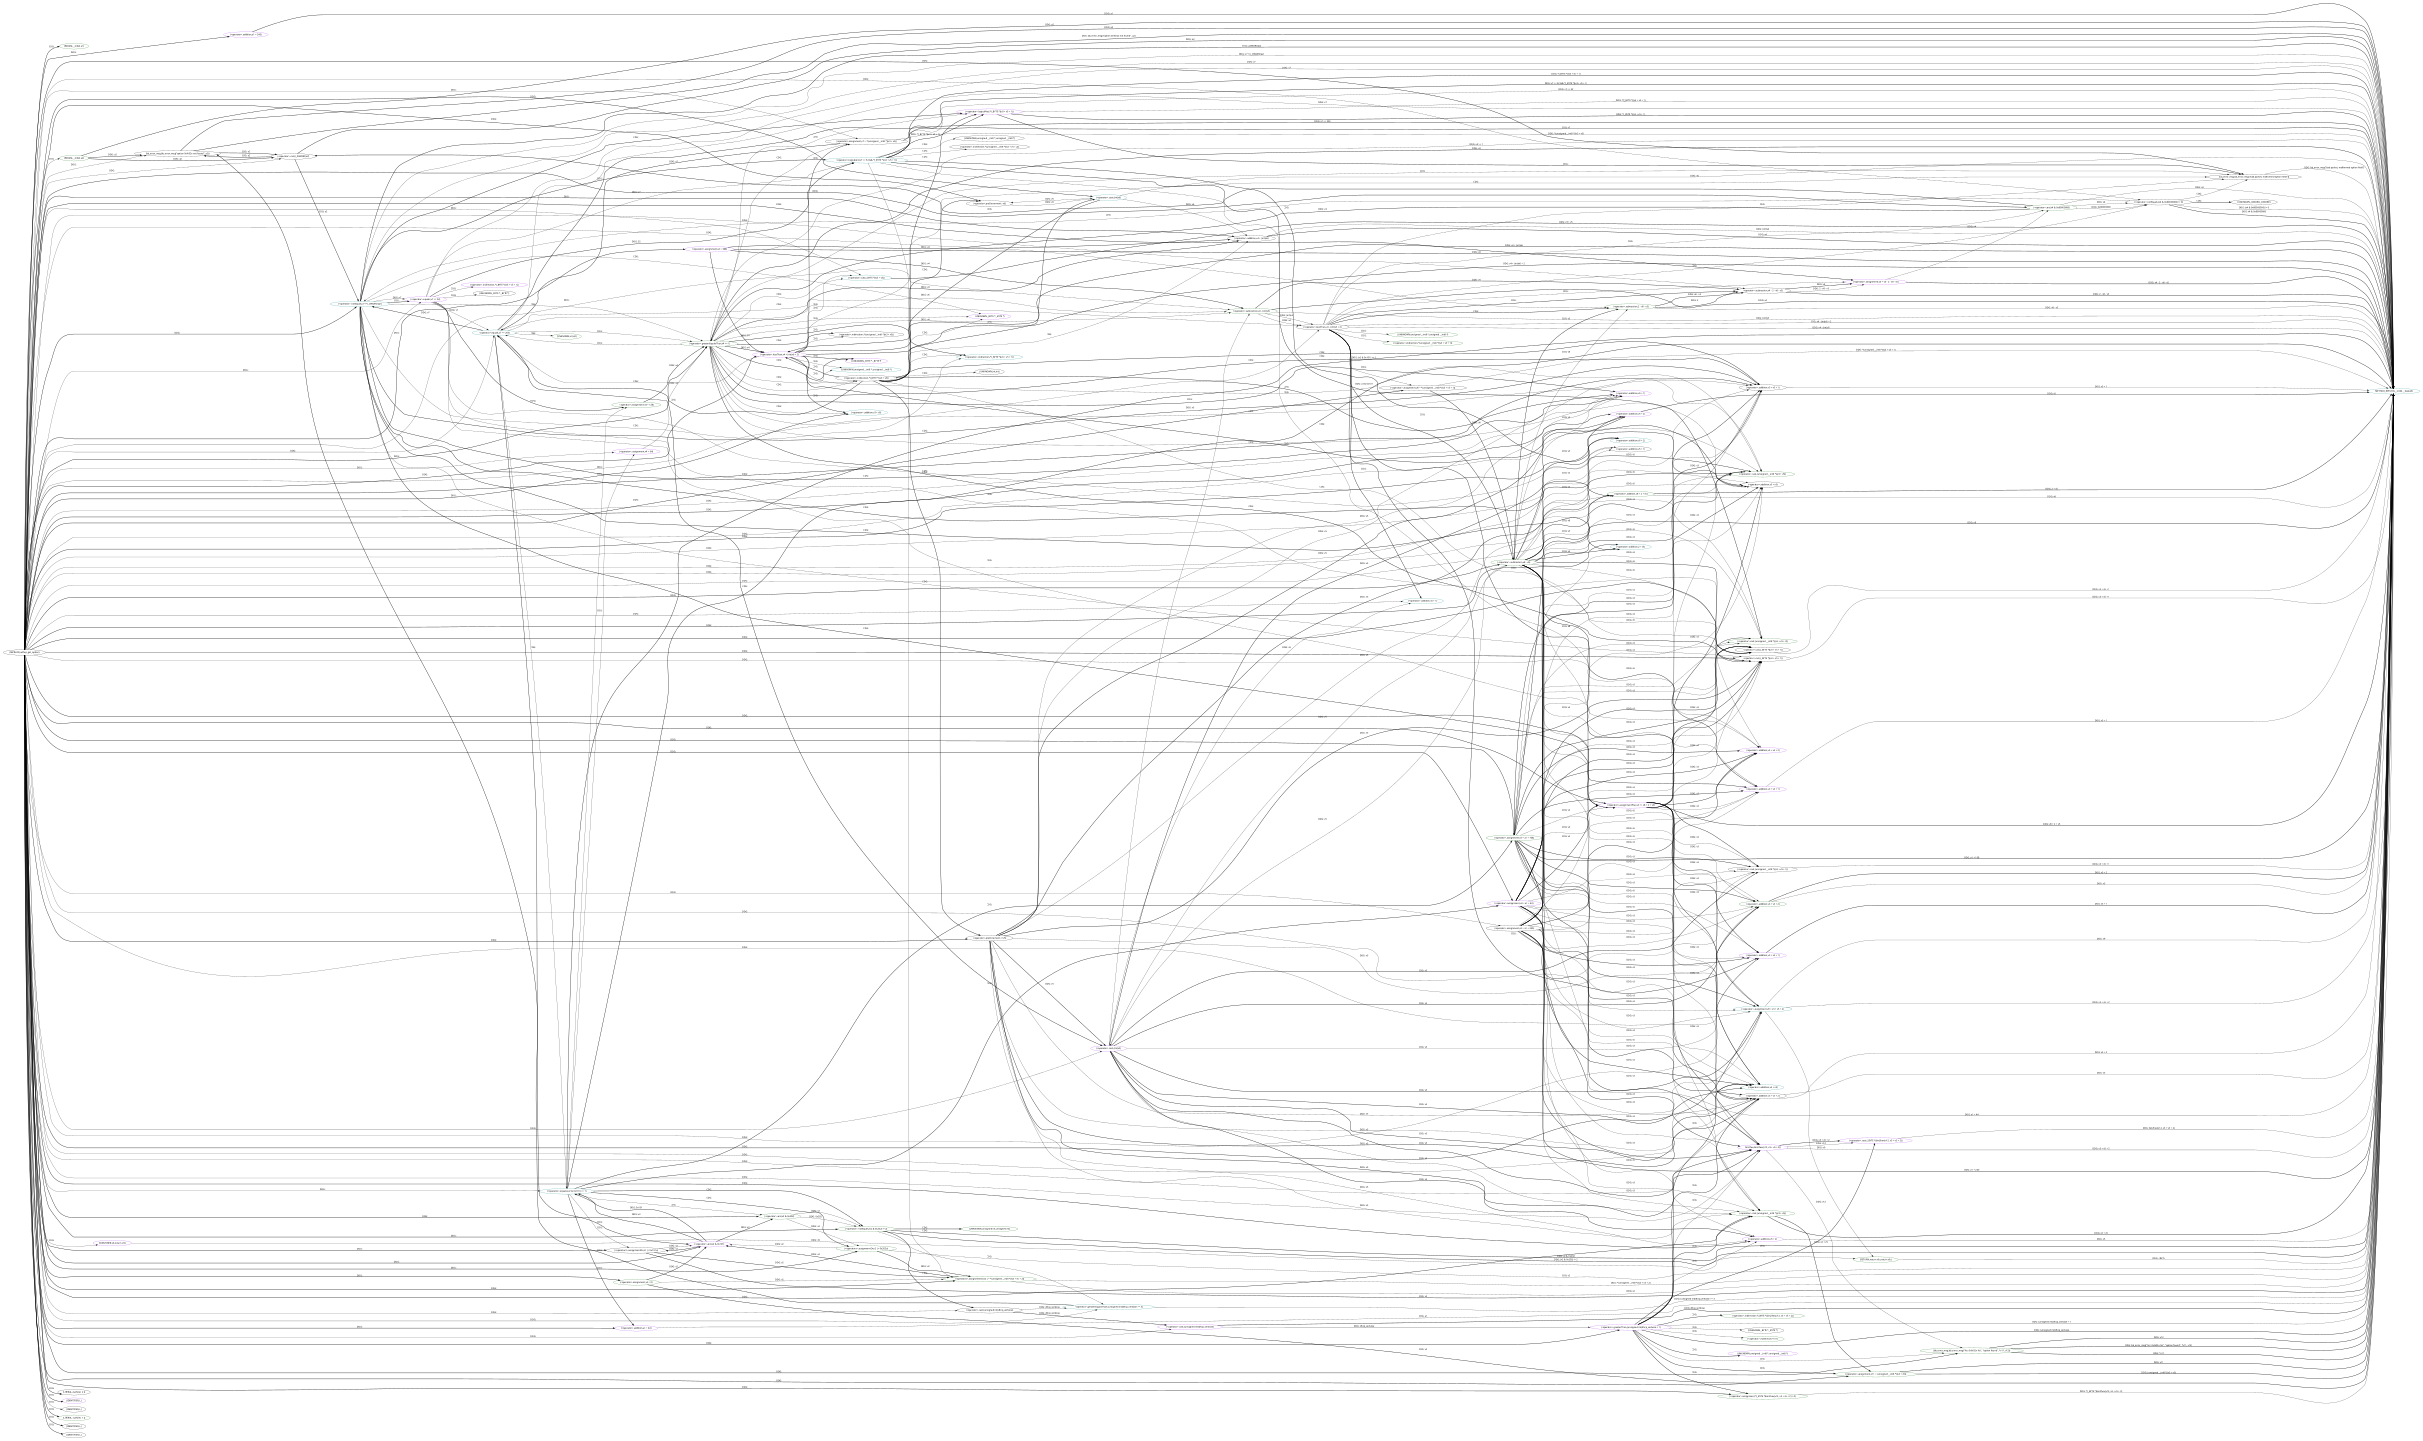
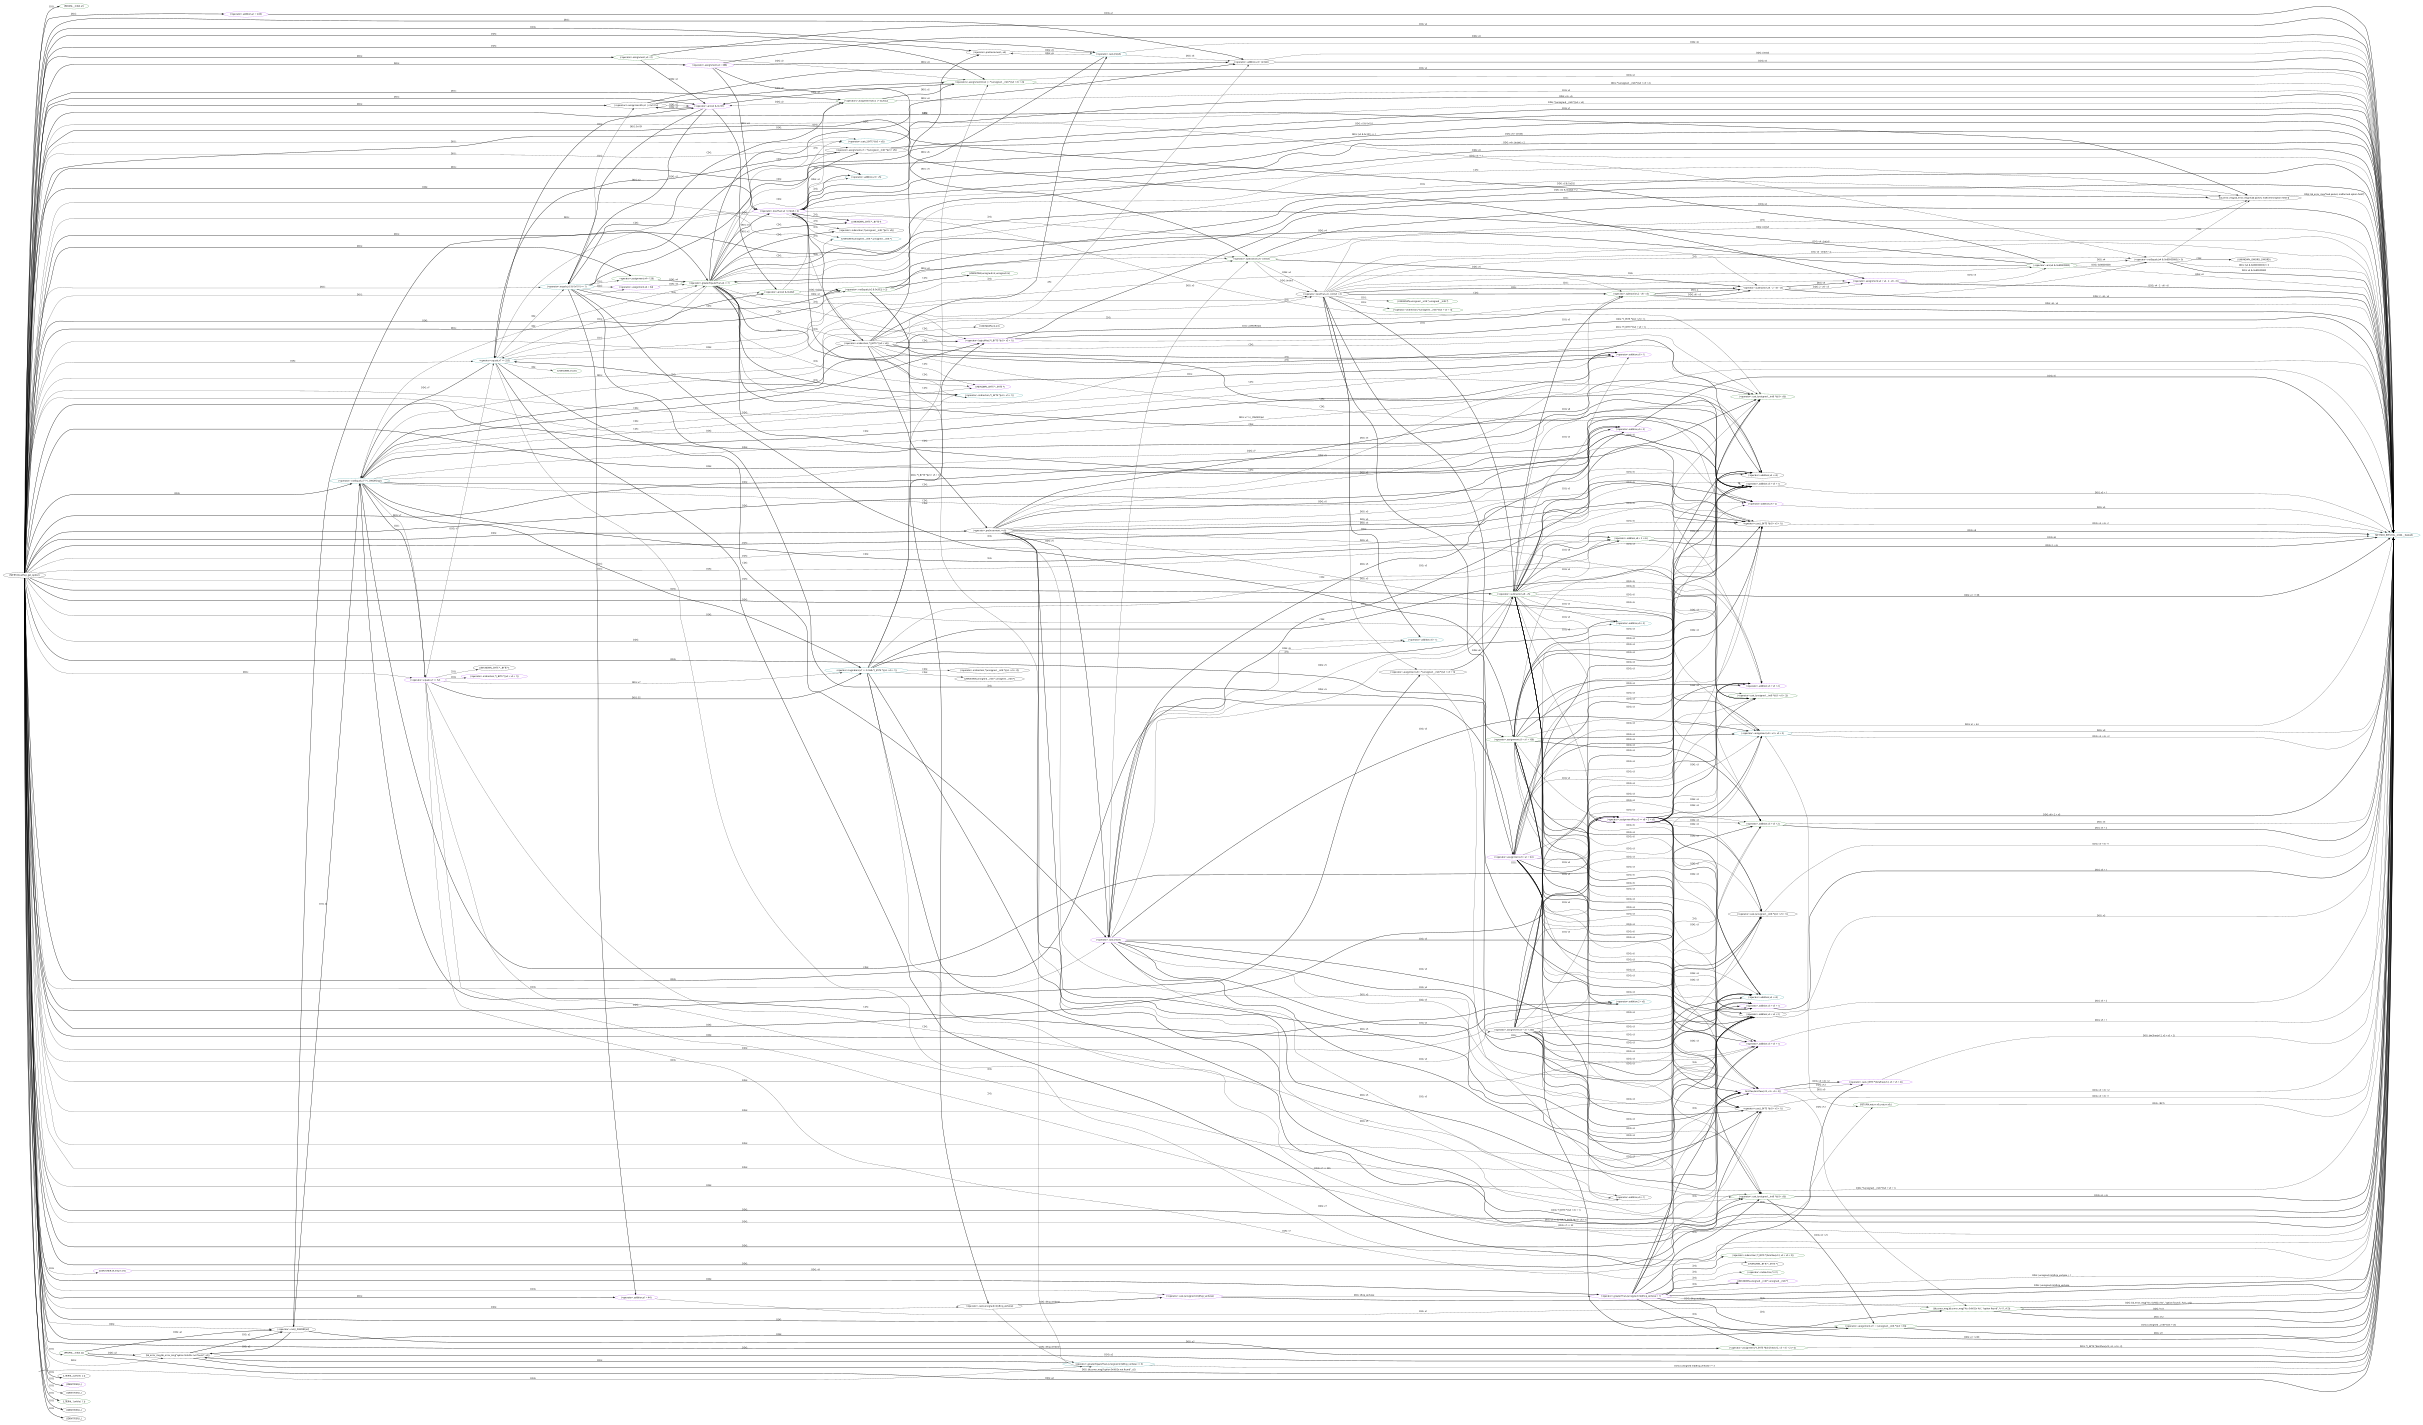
(508, 391) -> (185, 247)
(1591, 1078) -> (1609, 948)
